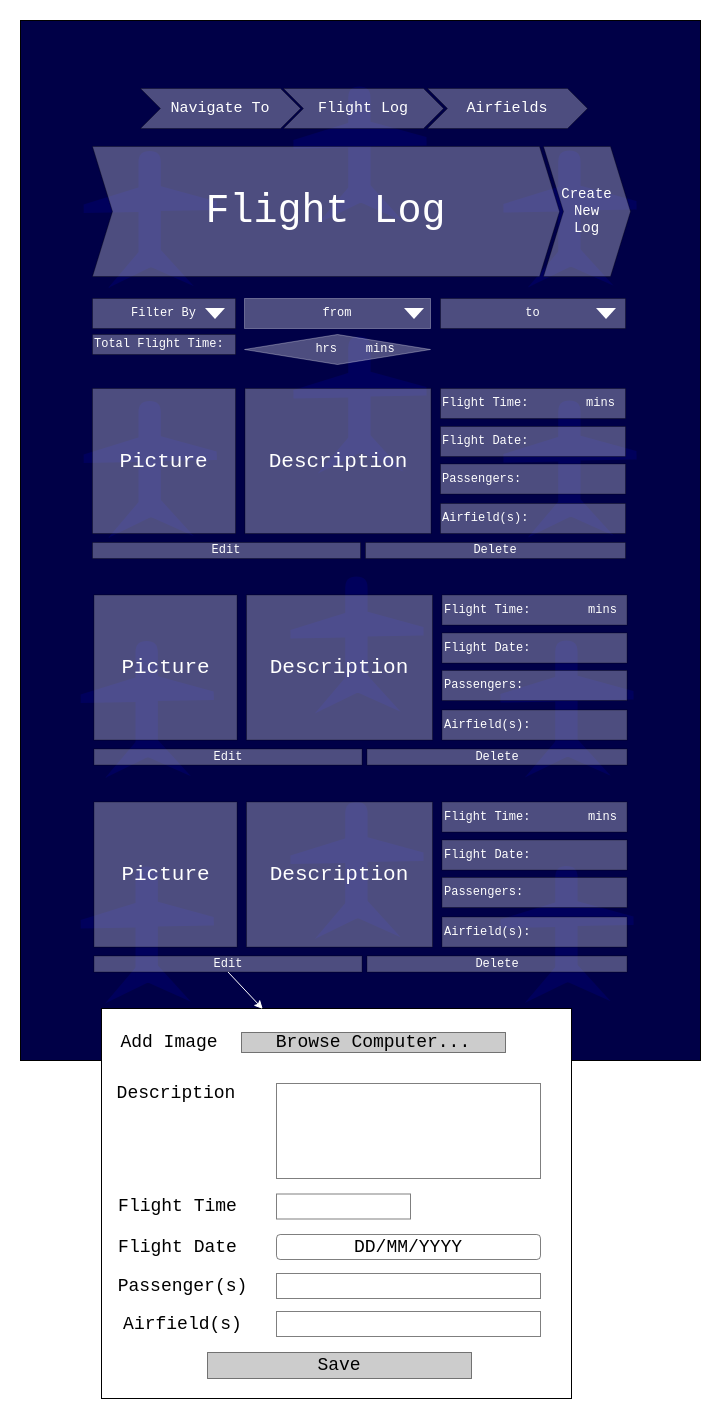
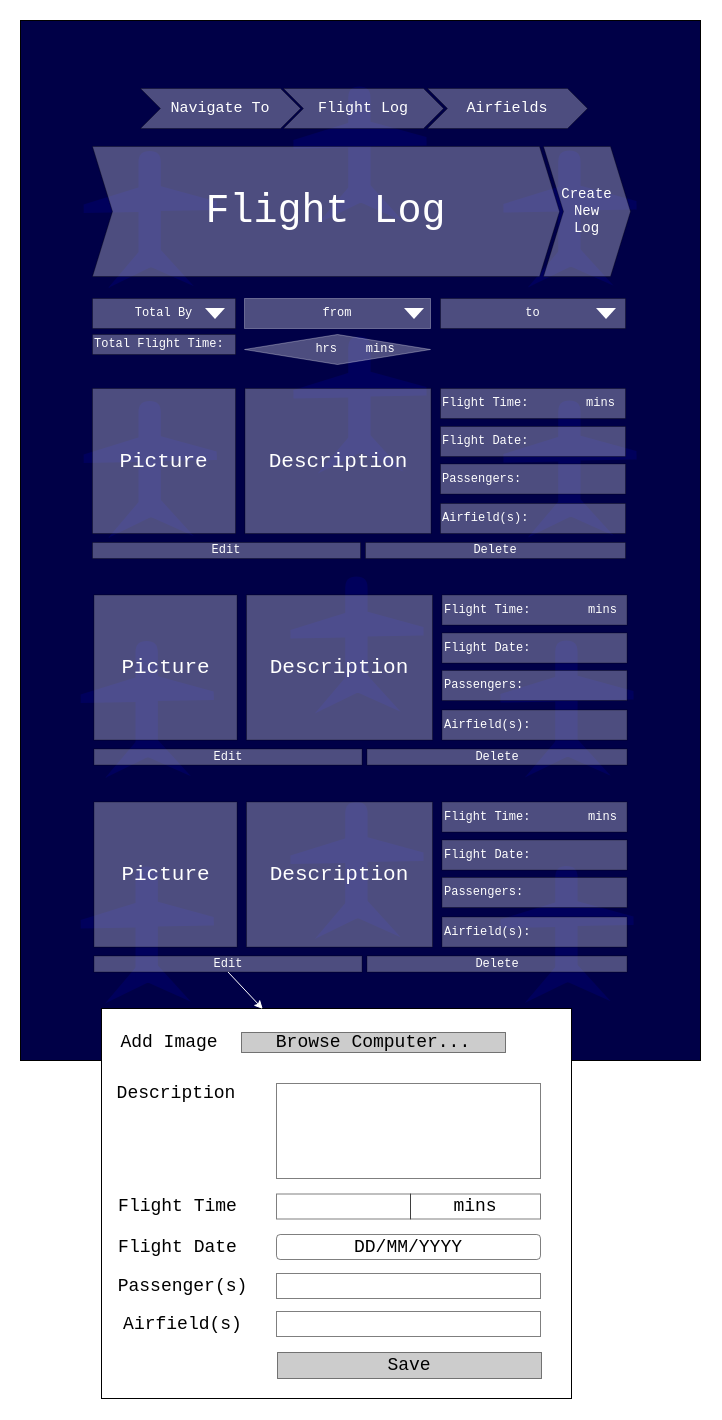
(164, 314) -> (164, 314)
none -> (476, 1207)
(340, 1366) -> (410, 1366)
